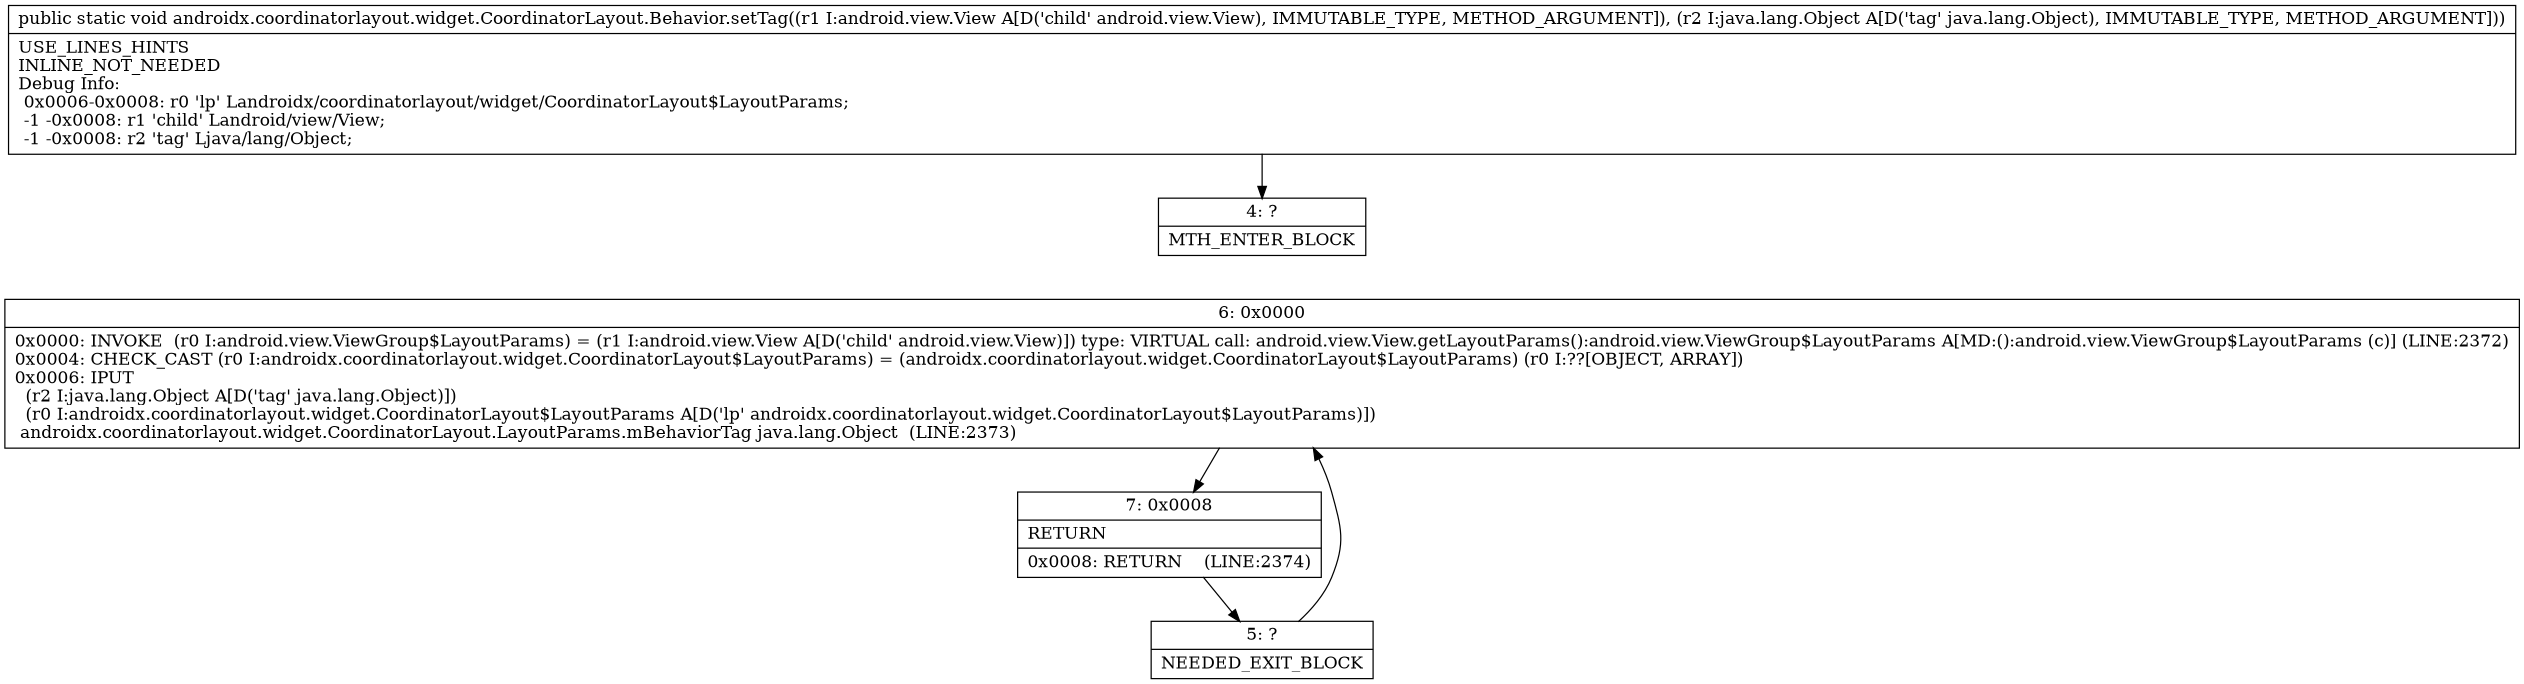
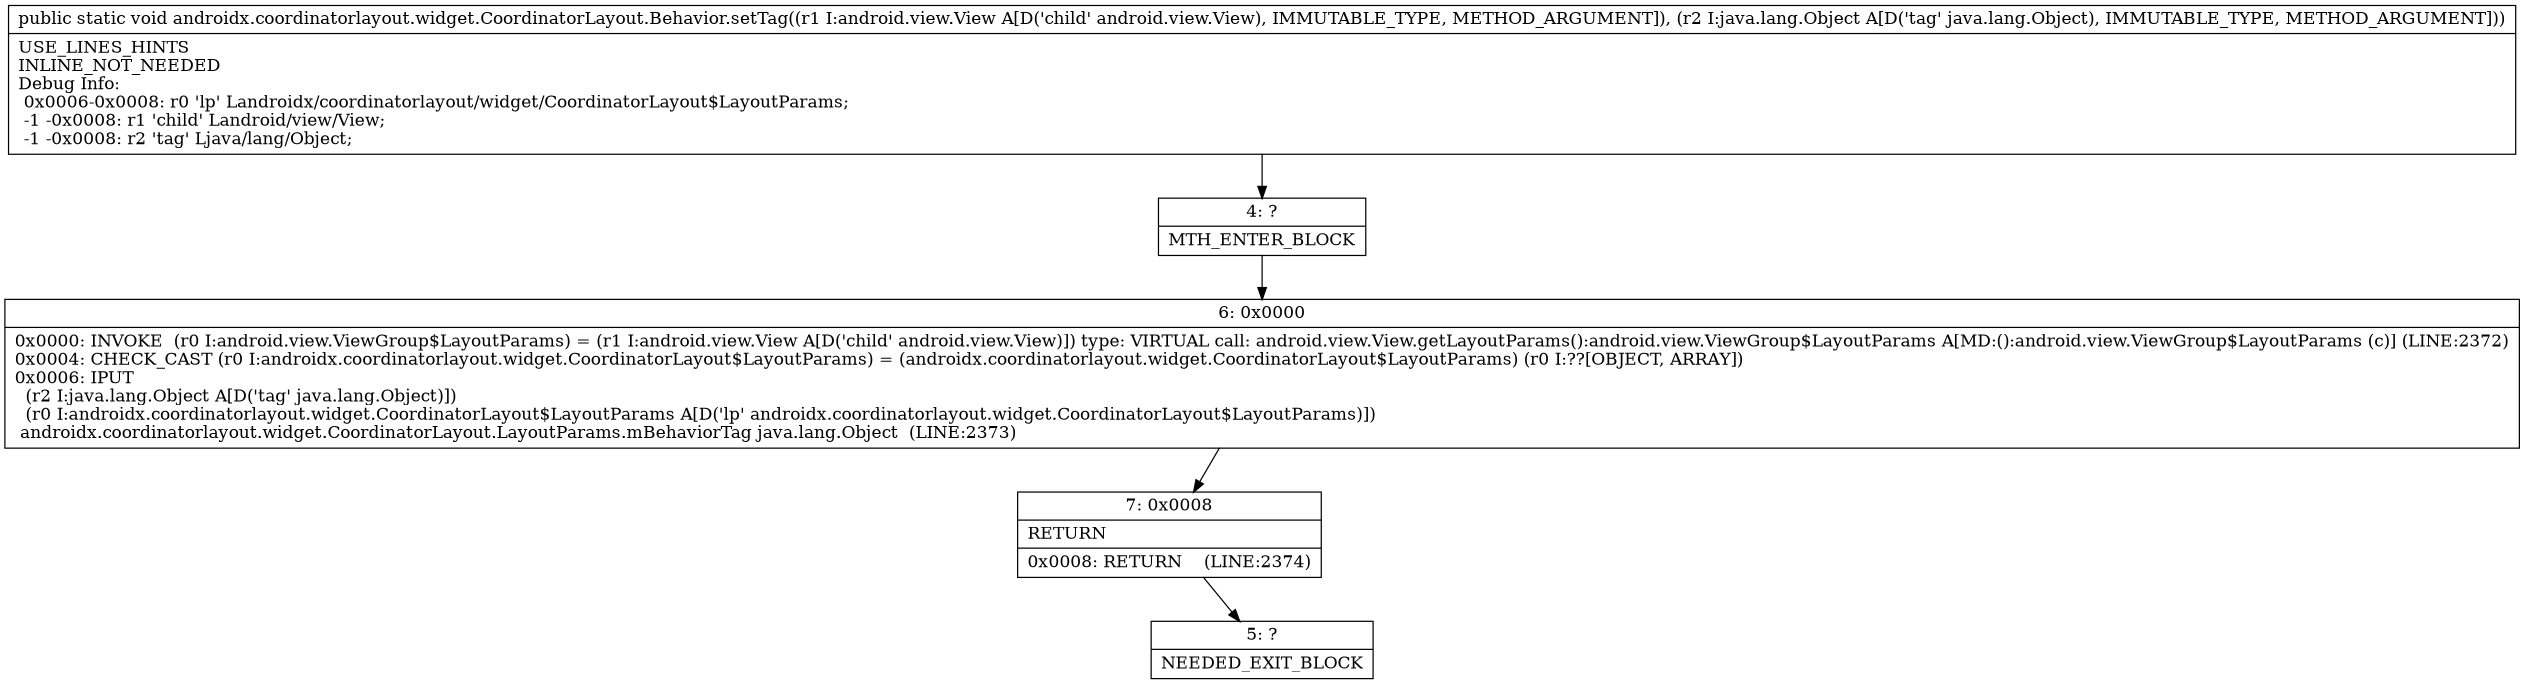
(1340, 545) -> (1262, 271)
